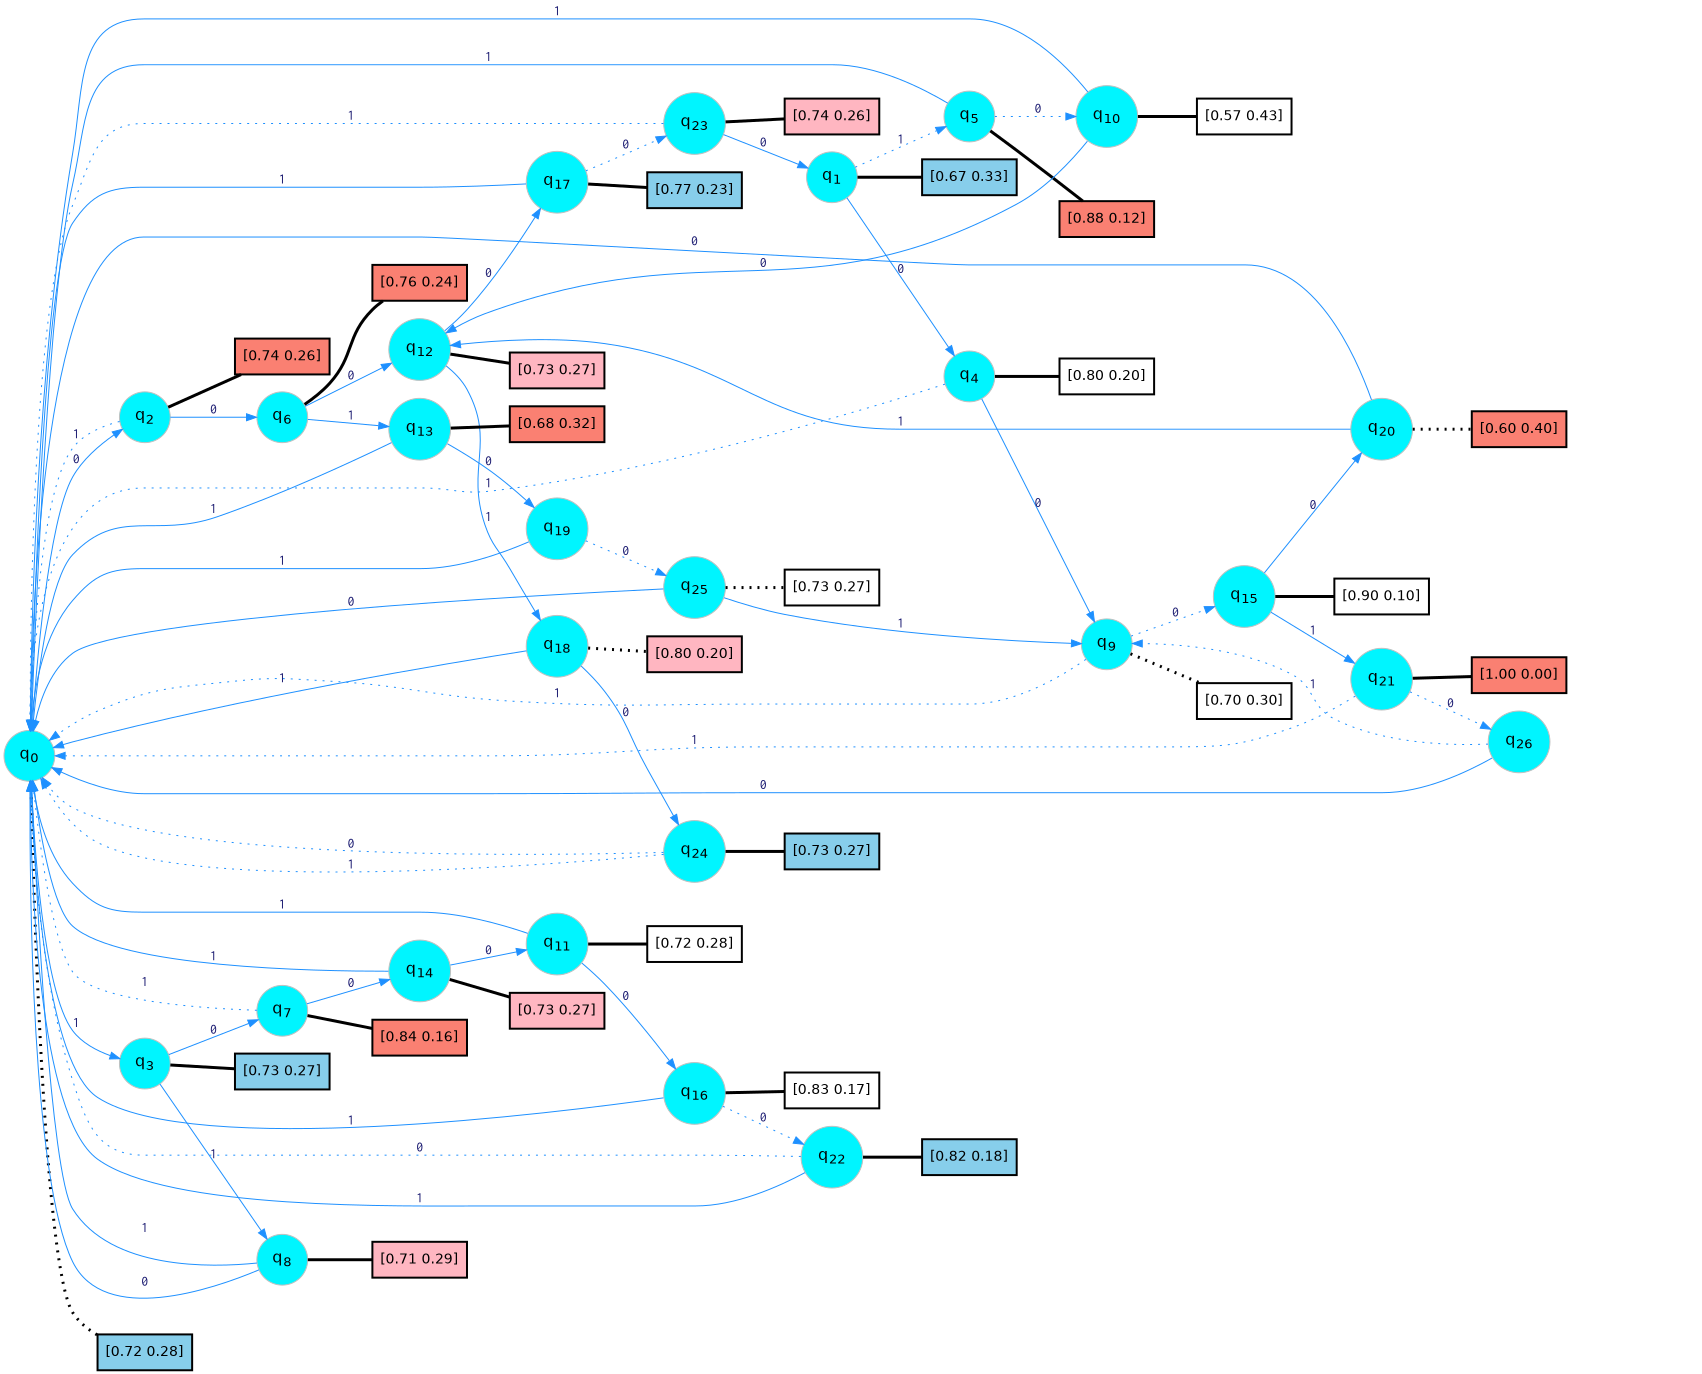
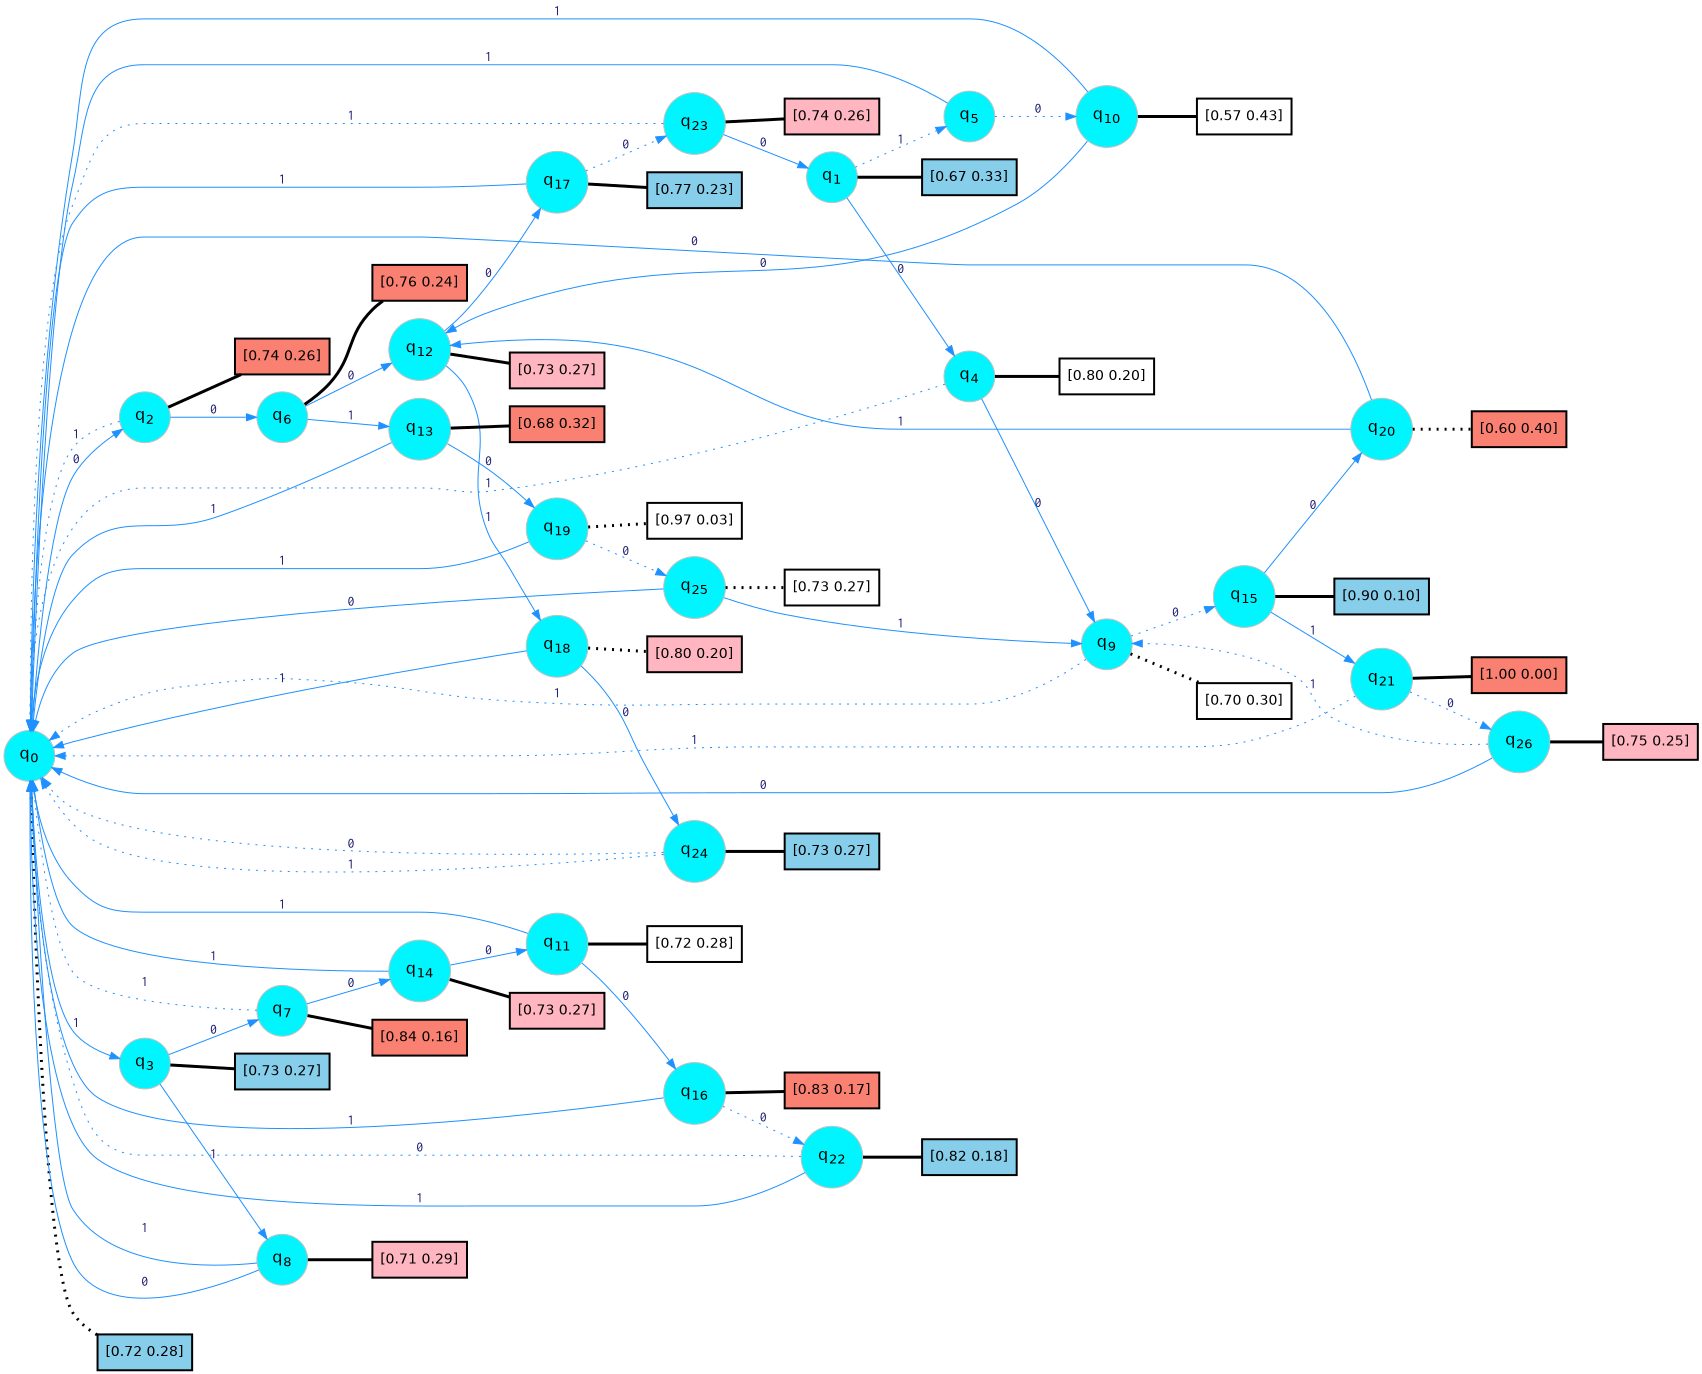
(1107, 219) -> none
none -> (695, 521)
(1382, 597) -> (1382, 597)
none -> (1650, 742)
(832, 1090) -> (832, 1090)
